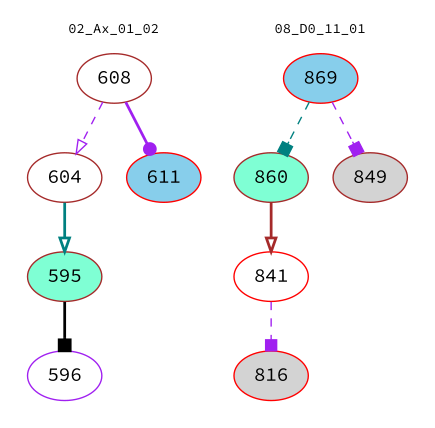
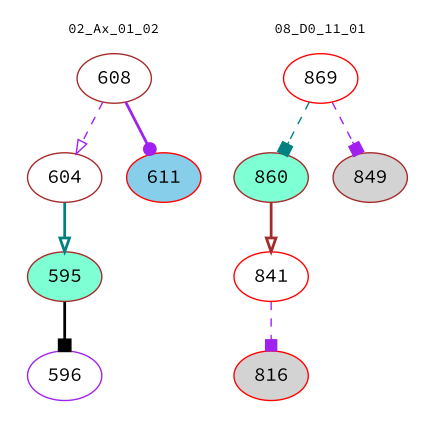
(321, 78) -> (321, 78)
